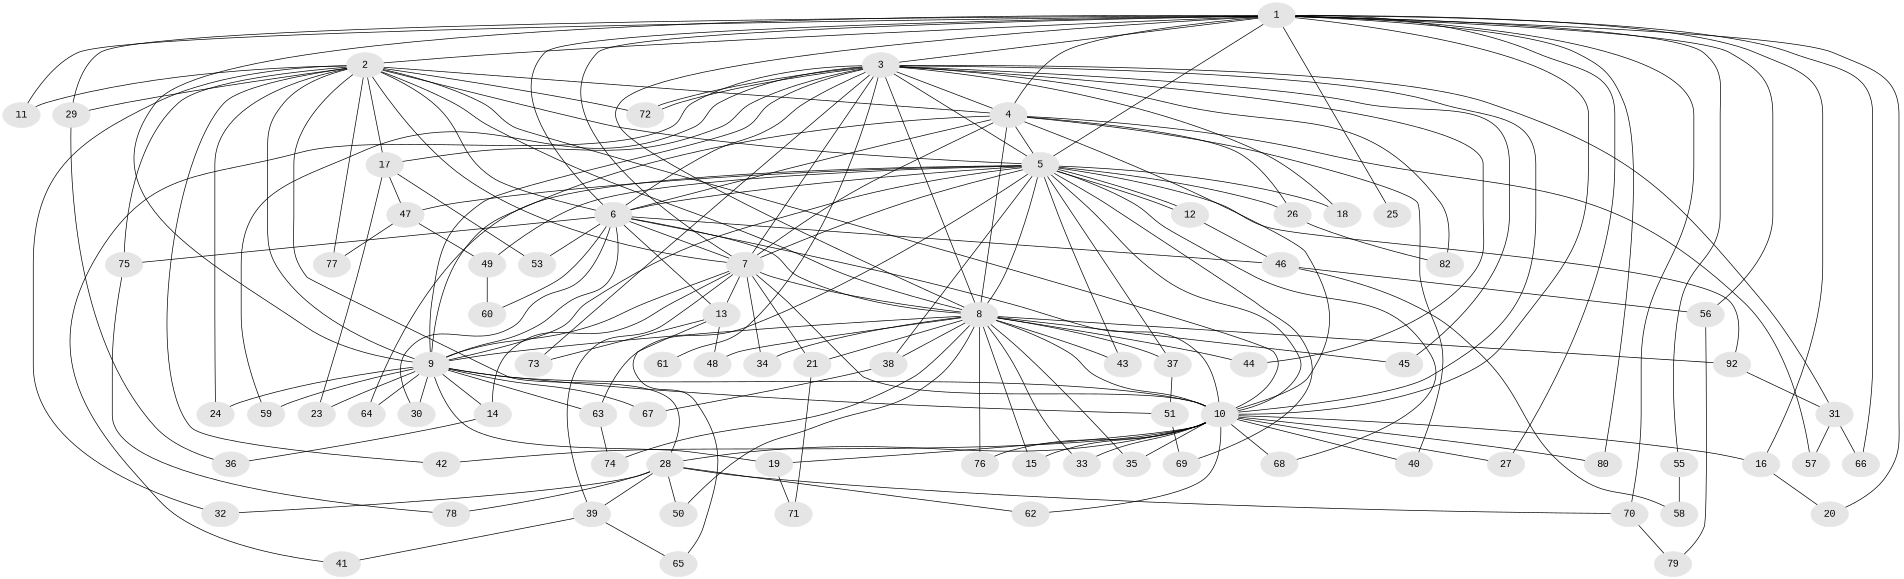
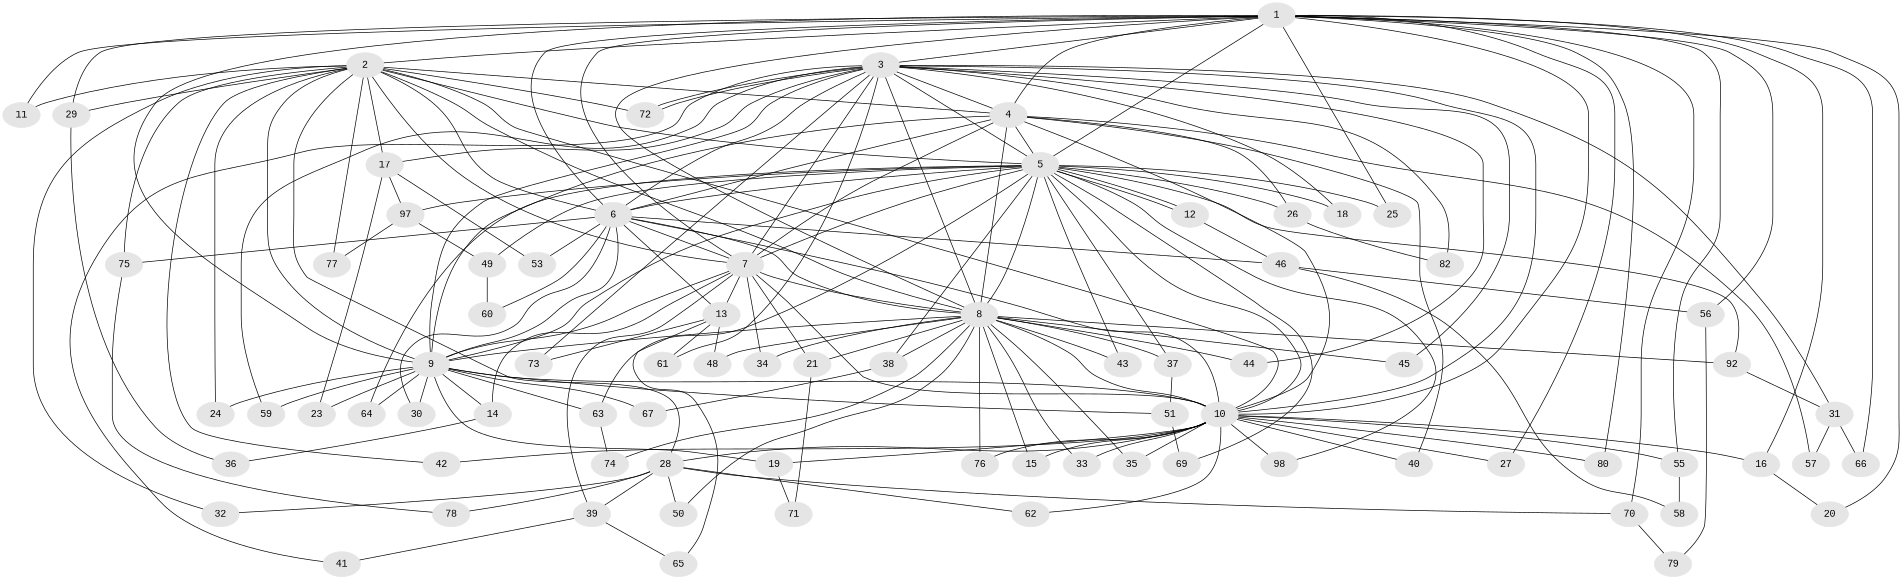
none -> (1220, 175)
(405, 215) -> (405, 215)
none -> (691, 340)
none -> (1472, 433)
(1279, 464) -> (1279, 464)
